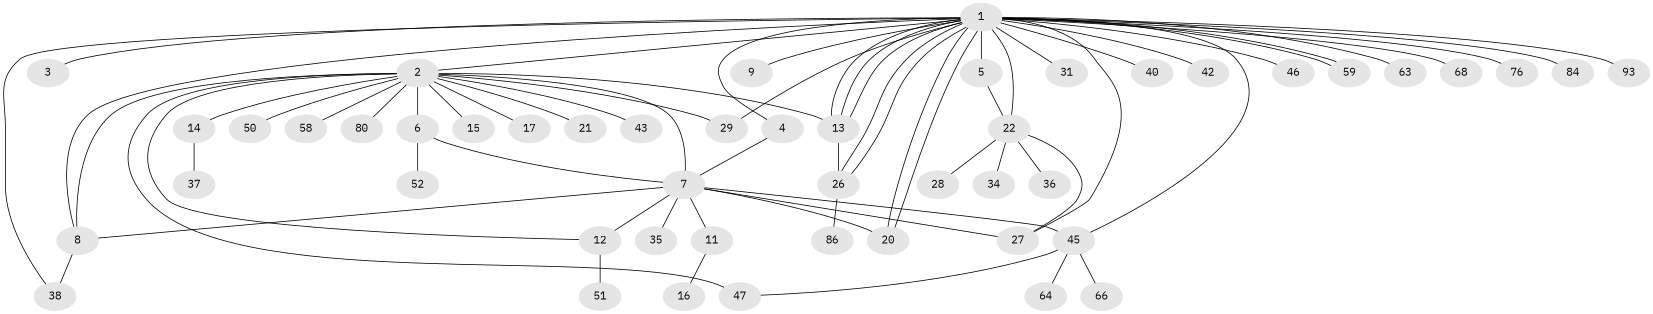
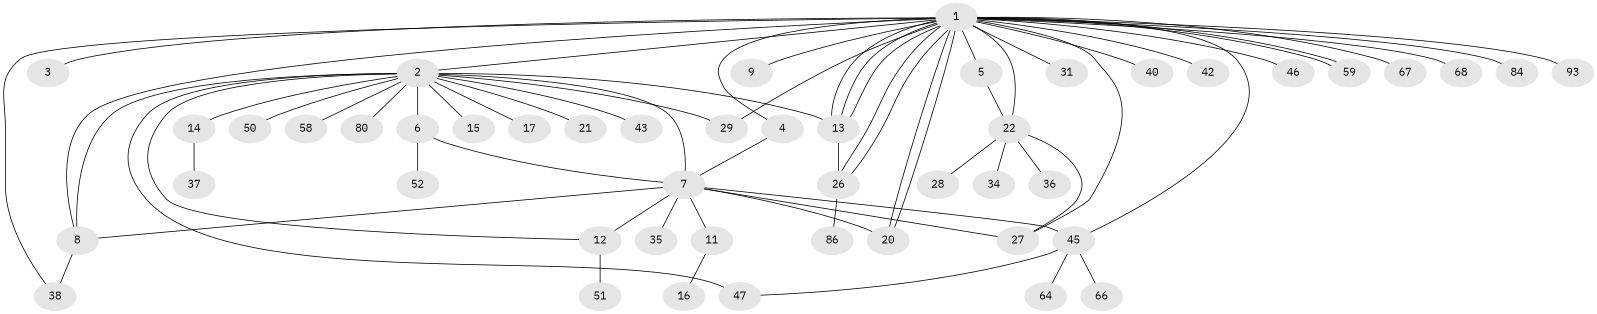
(1405, 73) -> (1405, 73)
(1517, 73) -> none
